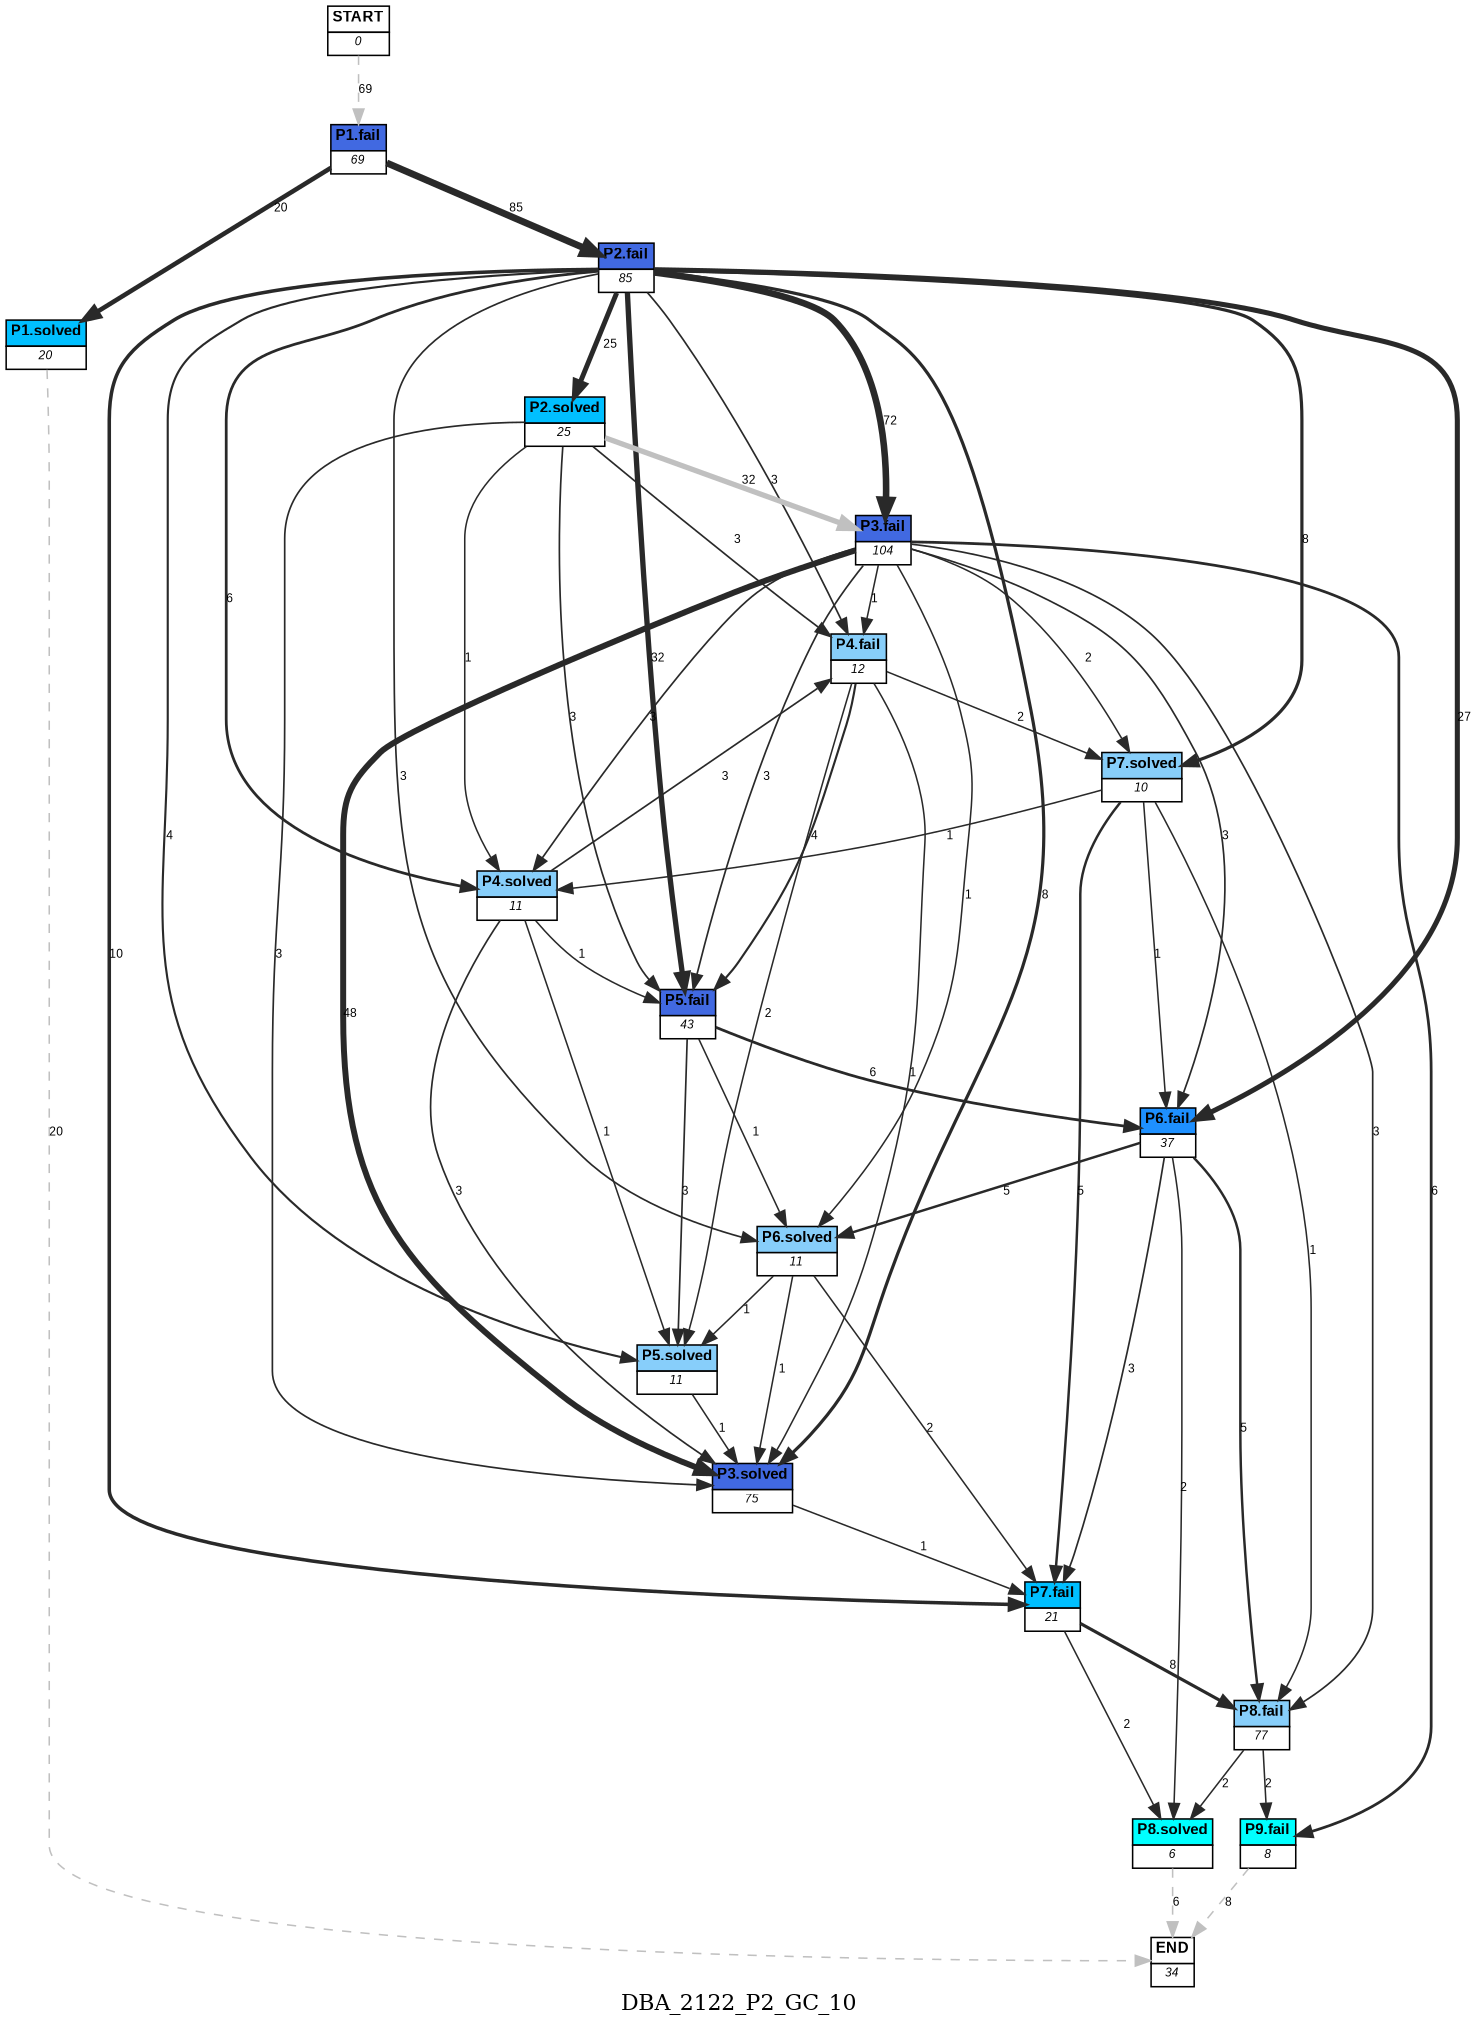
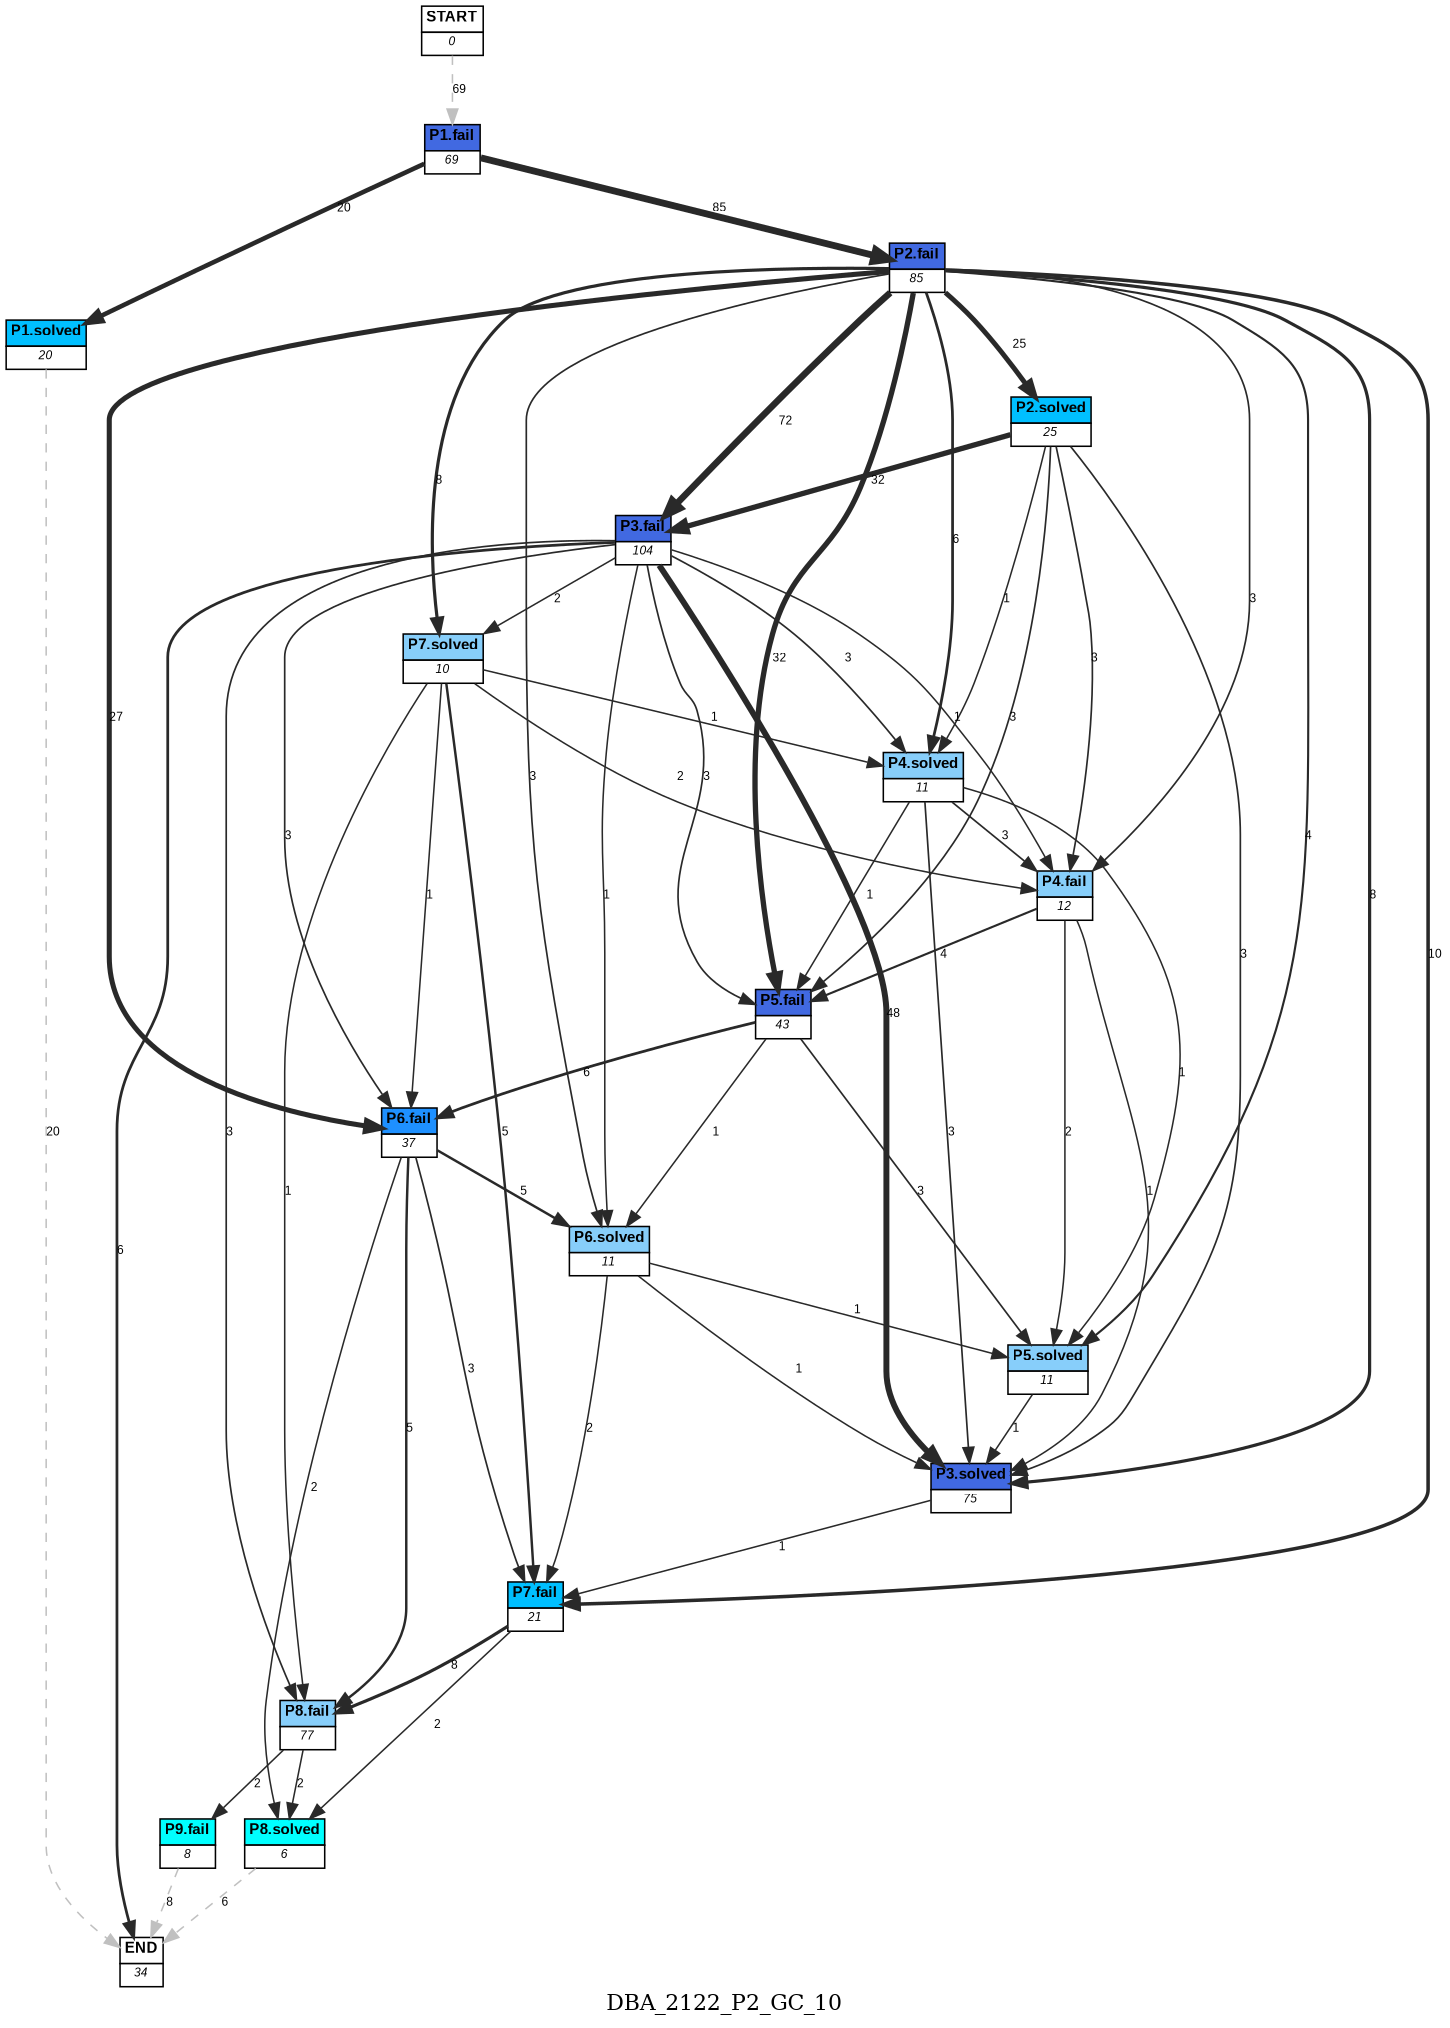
(723, 481) -> (848, 481)
(987, 712) -> (734, 822)
(1427, 1015) -> (139, 1050)
